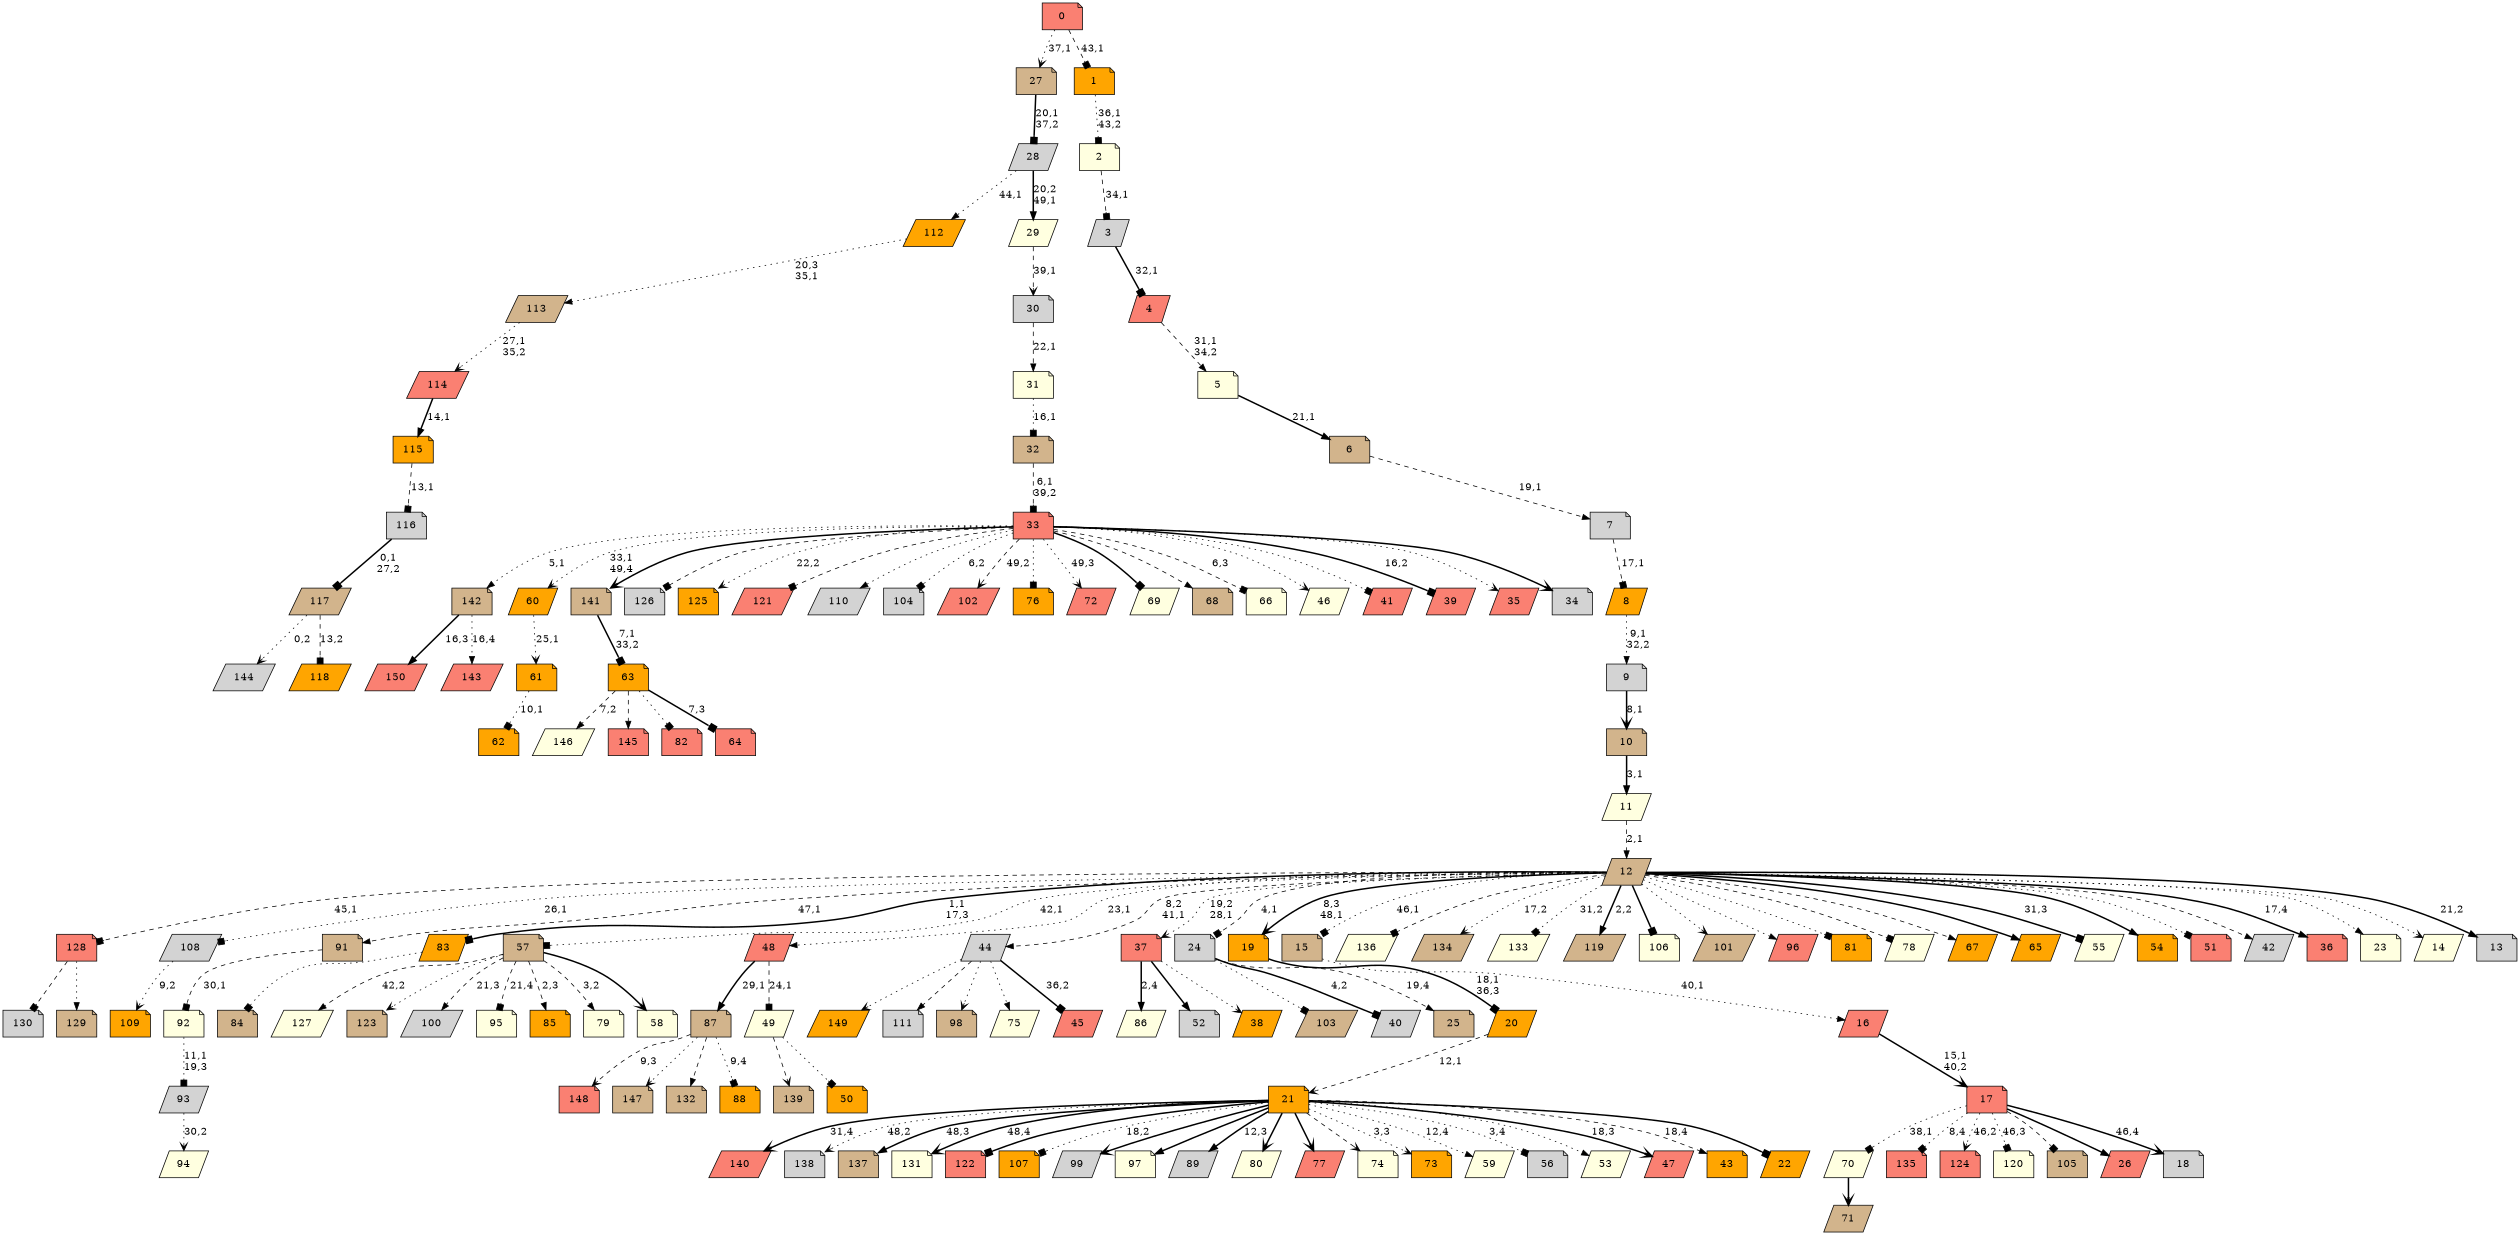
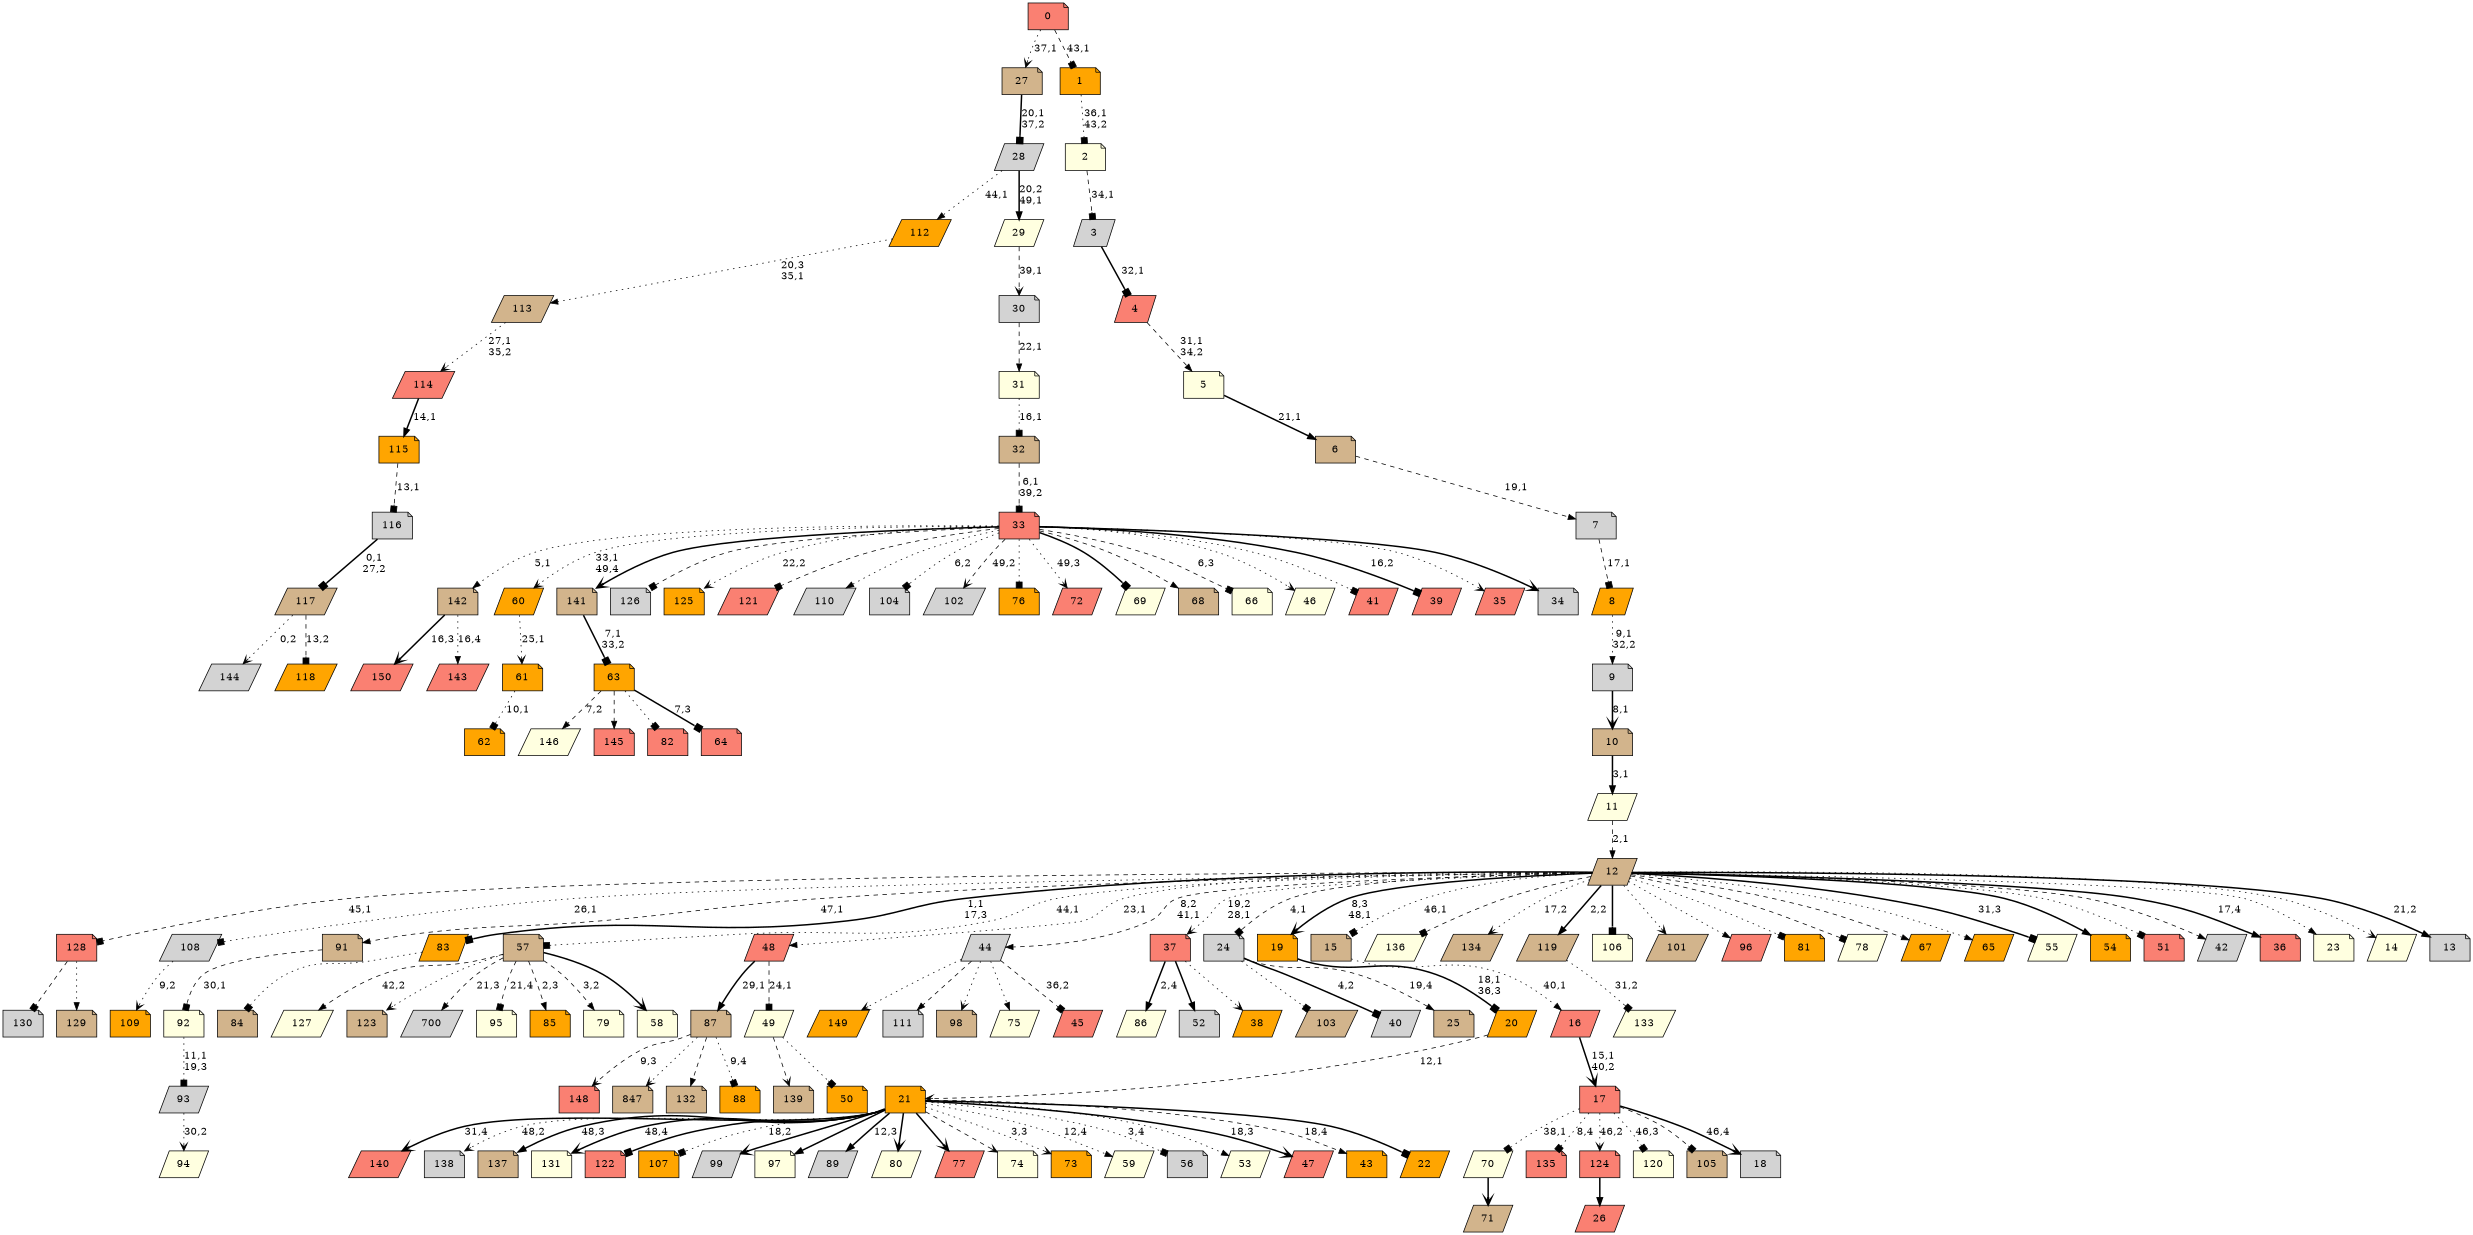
(969, 602) -> (954, 602)
(437, 637) -> (422, 637)
(1831, 893) -> (1801, 894)
(1569, 906) -> (1596, 982)
(1052, 910) -> (1068, 910)
(1029, 983) -> (1029, 983)
(432, 1024) -> (432, 1024)
(633, 1100) -> (633, 1100)
(2055, 1130) -> (1600, 1188)
